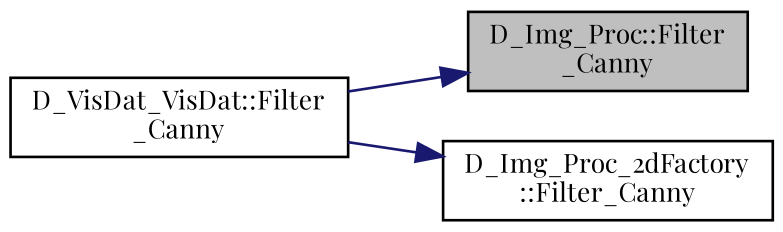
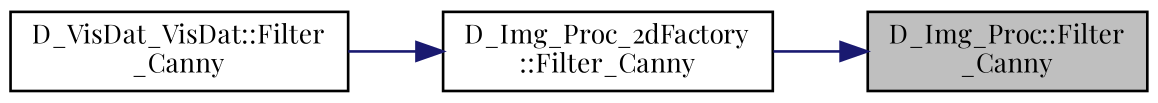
(395, 84) -> (807, 51)
